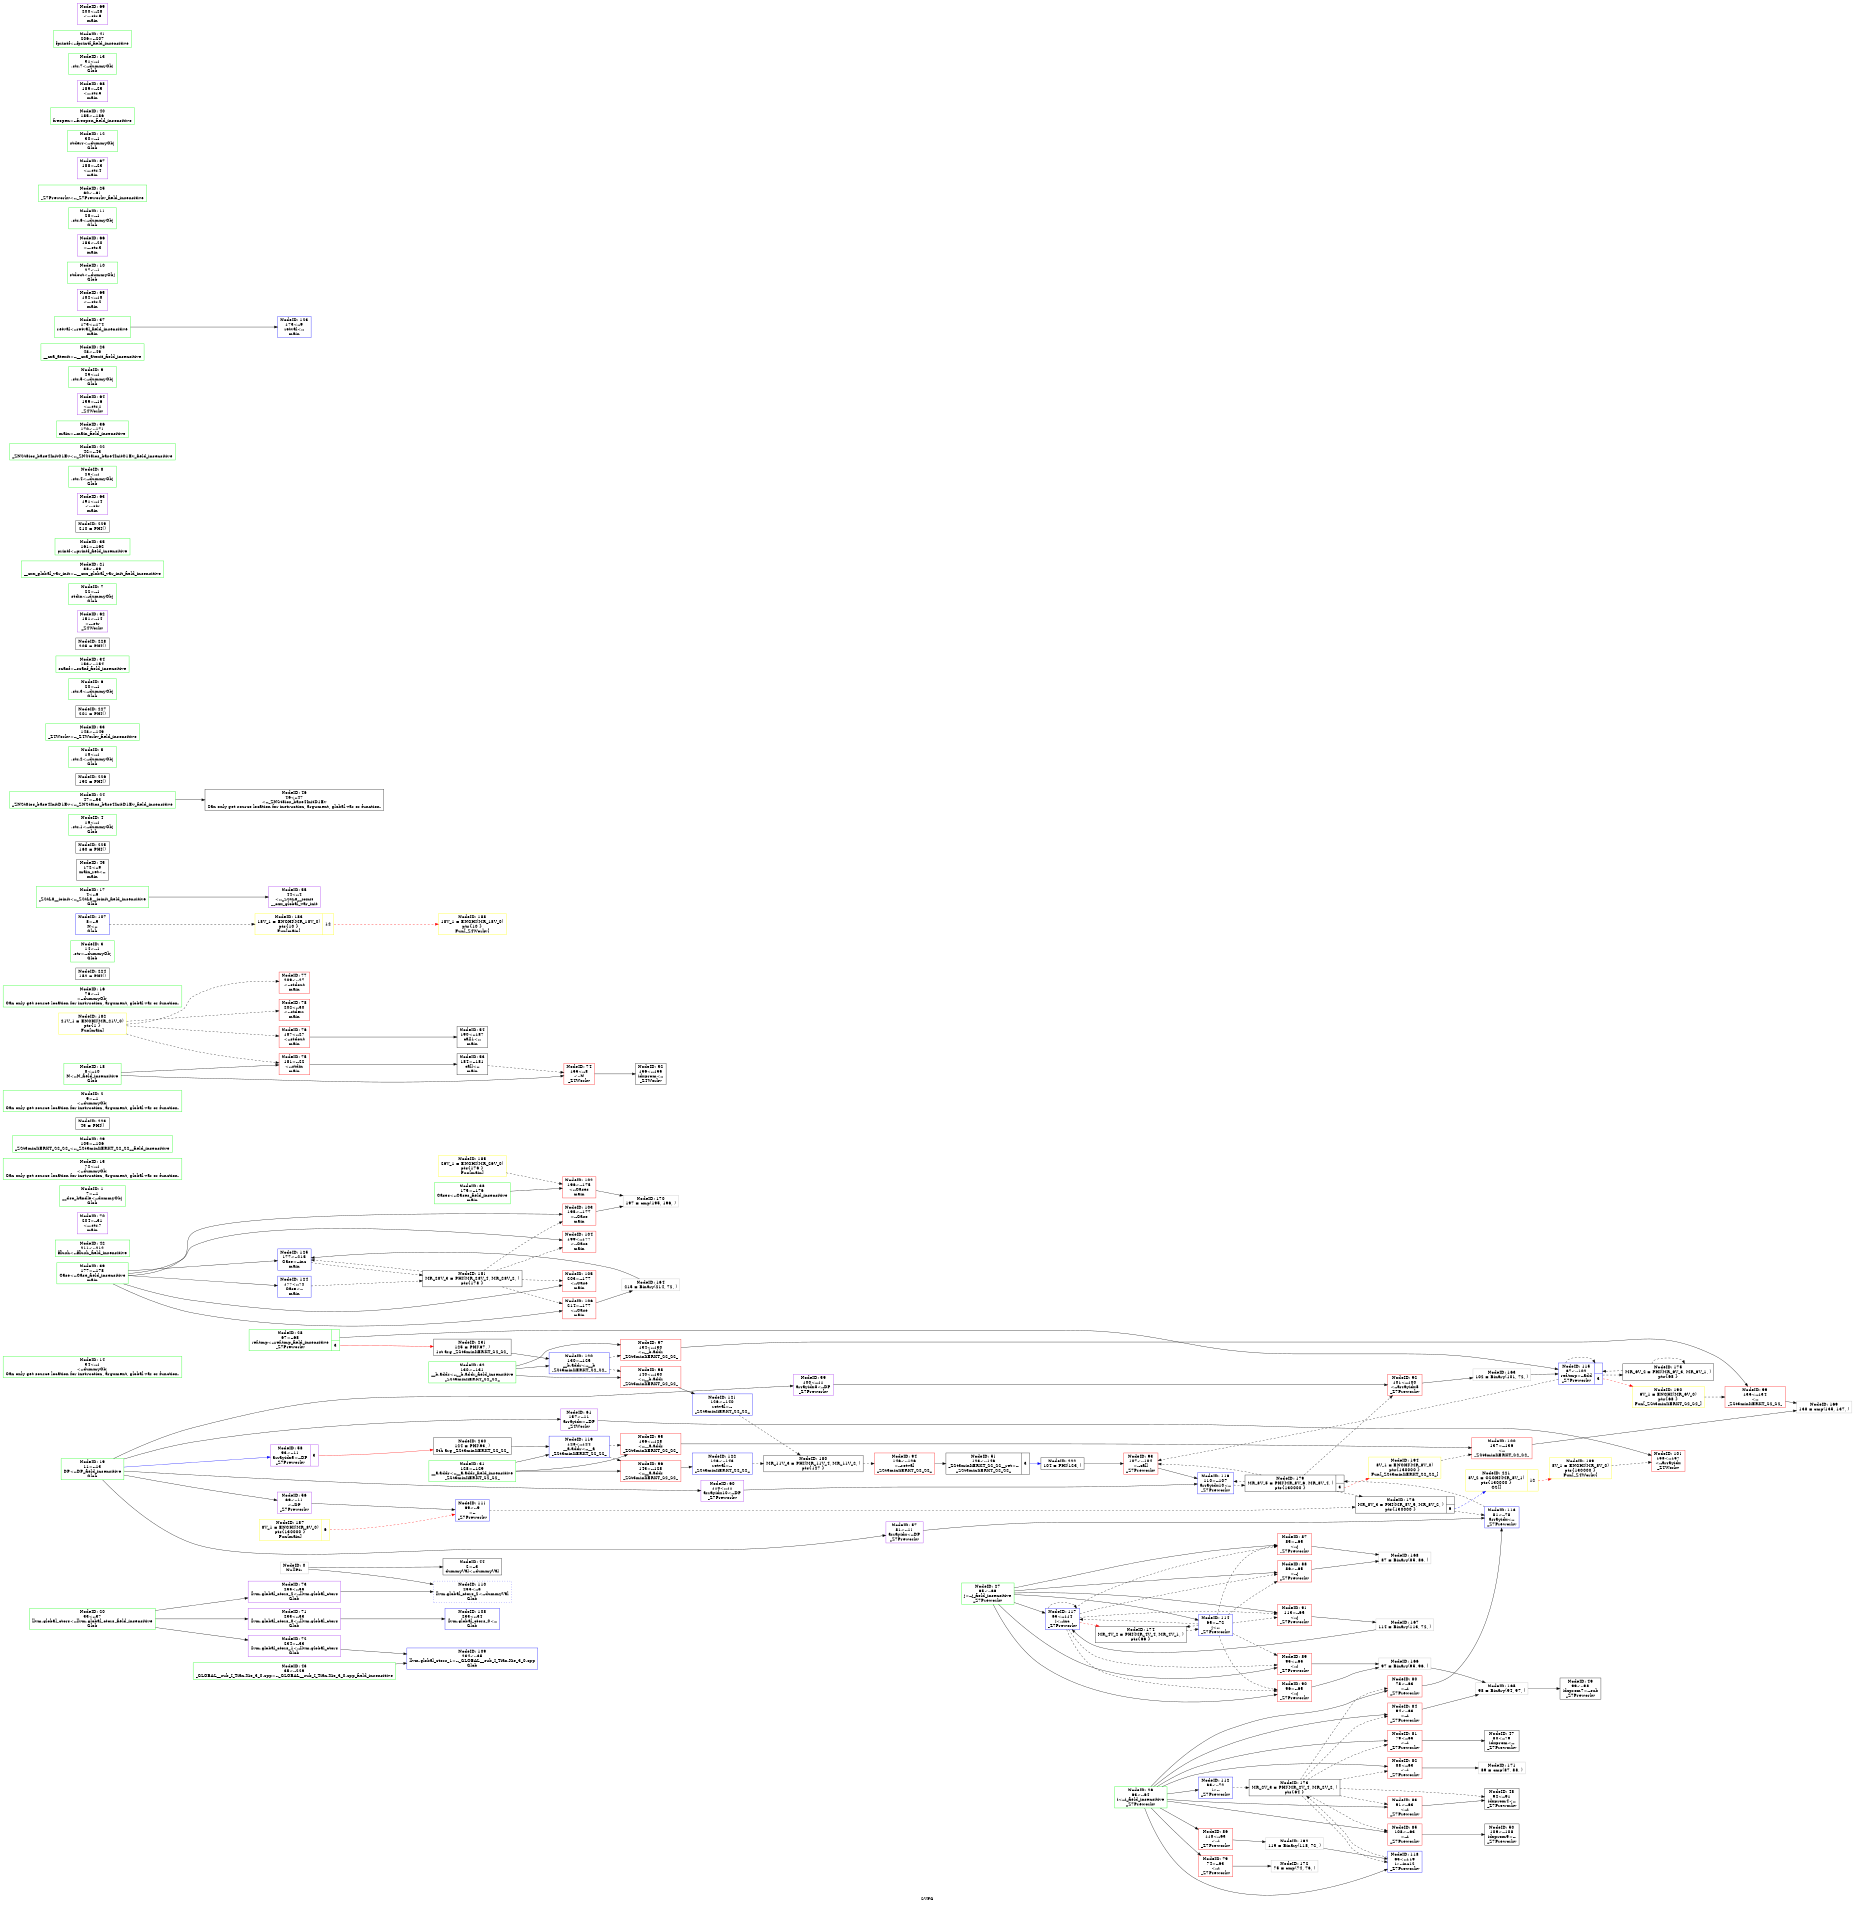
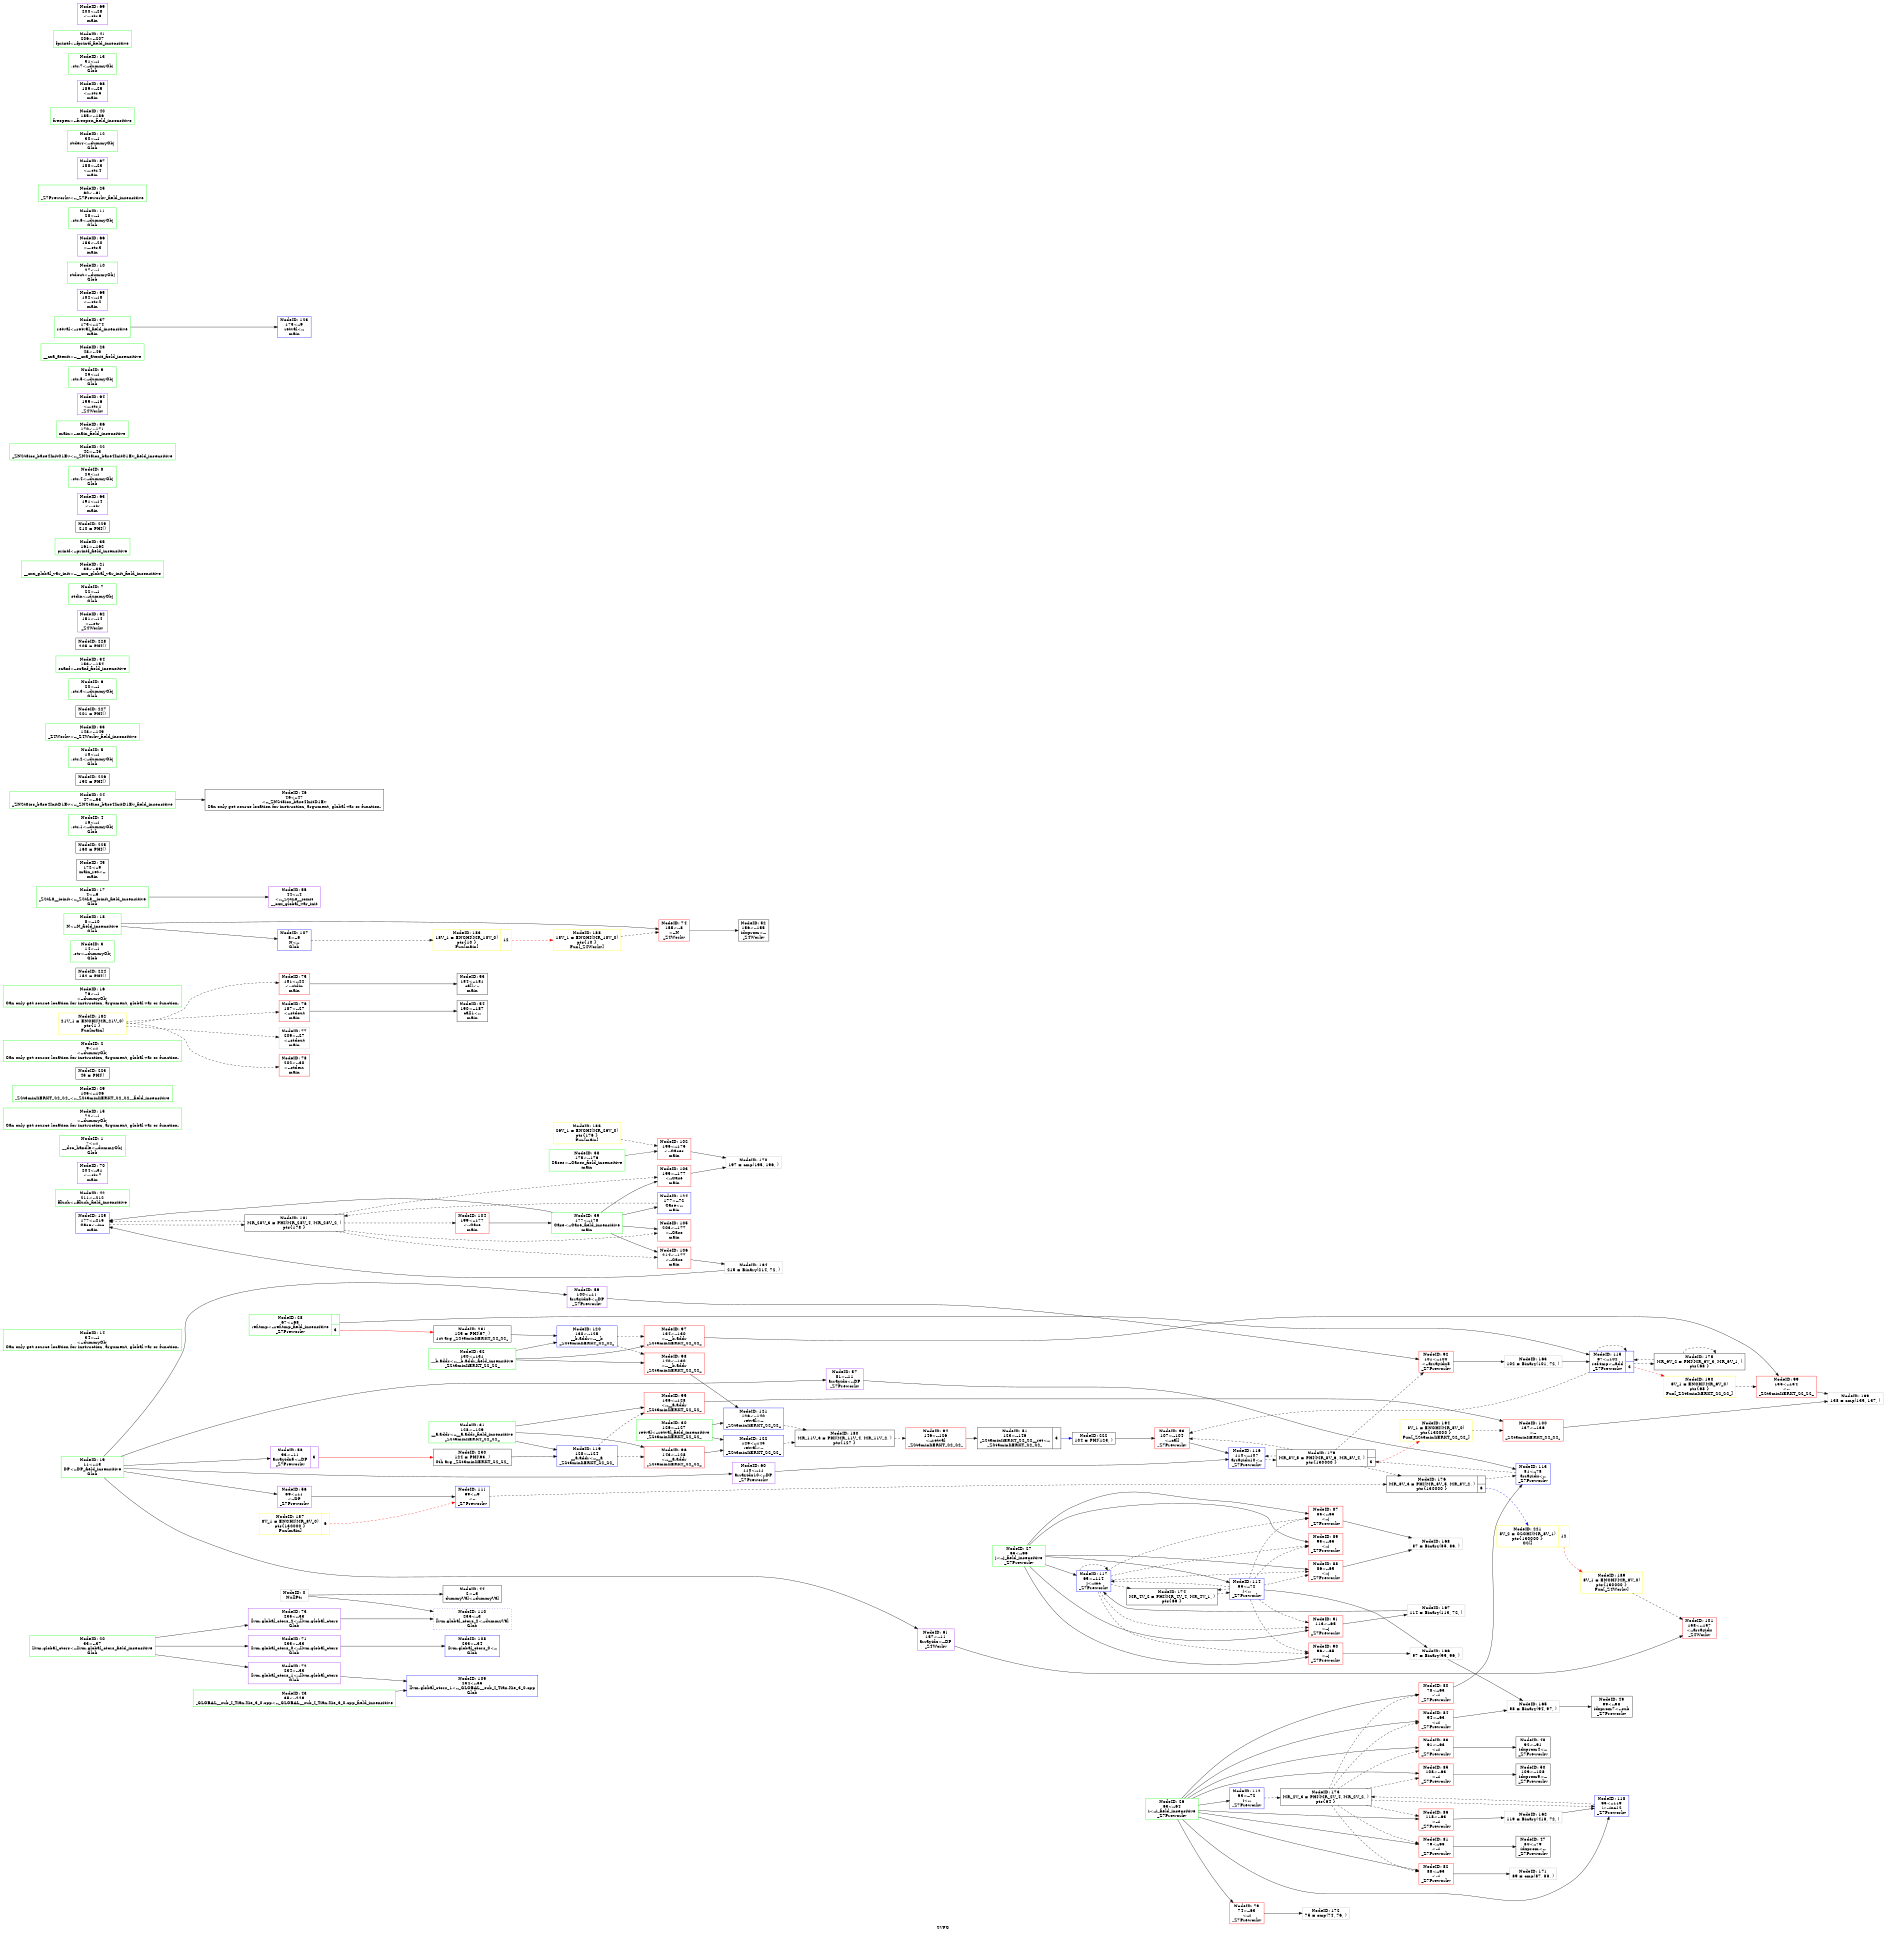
(294, 983) -> (294, 1038)
(198, 1069) -> (198, 933)
(524, 1069) -> (638, 934)
(339, 1229) -> (519, 1223)
none -> (674, 1430)
(196, 1462) -> (196, 1462)
(1088, 1624) -> (1119, 1586)
(1344, 1664) -> (1349, 1604)
(1411, 1791) -> (1391, 1810)
(1295, 1846) -> (1533, 1819)
